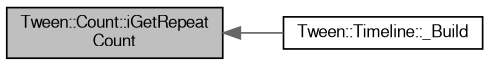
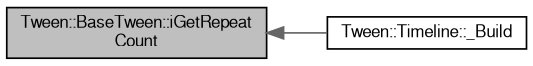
(115, 33) -> (137, 33)
